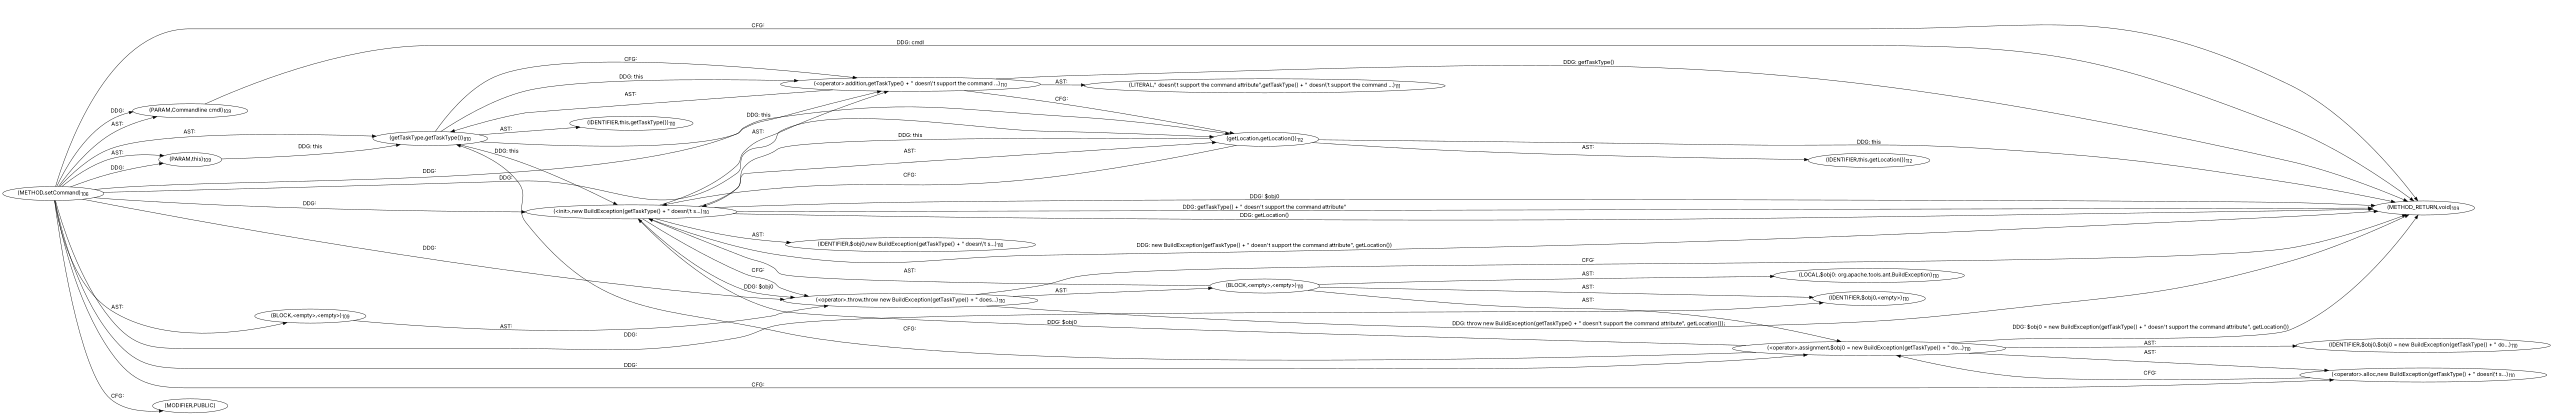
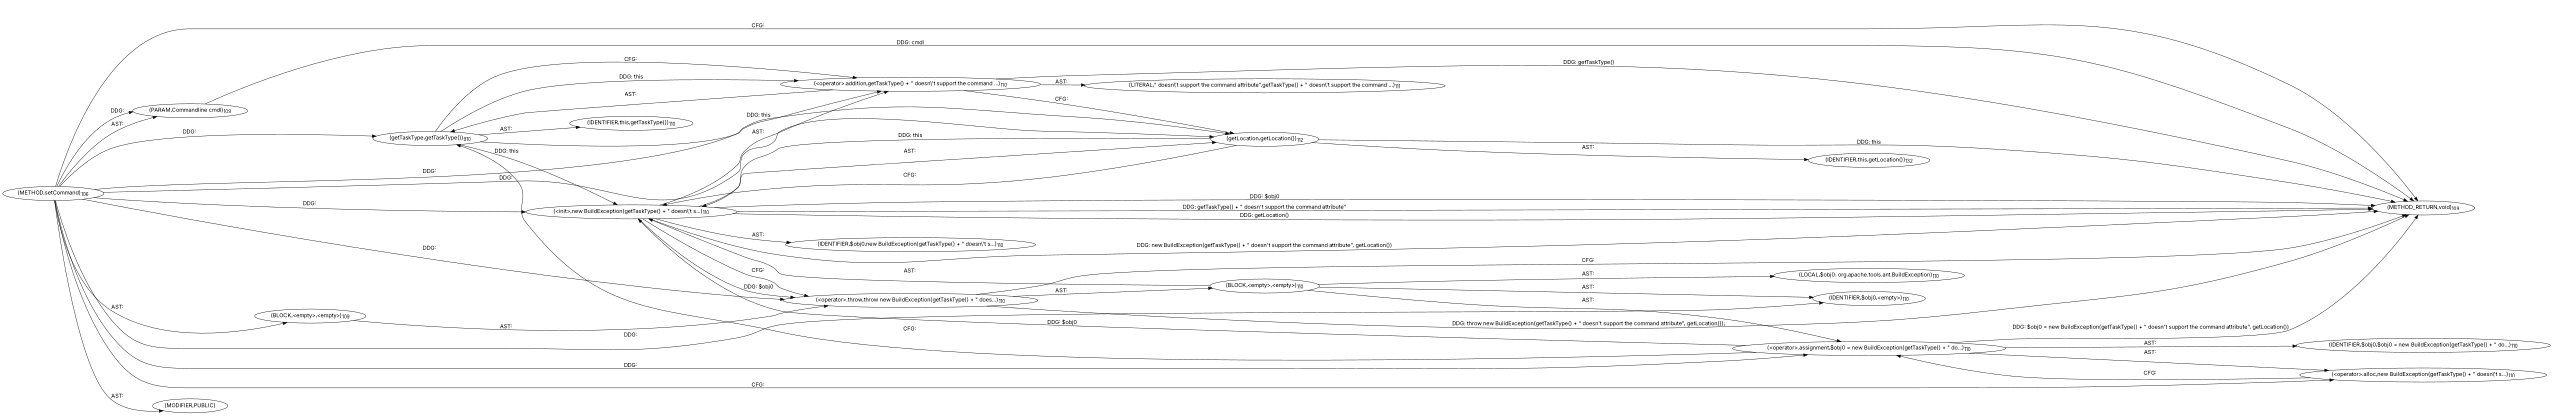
(190, 132) -> (190, 132)
(190, 160) -> none
(1909, 160) -> (1909, 160)
(118, 396) -> (118, 396)
